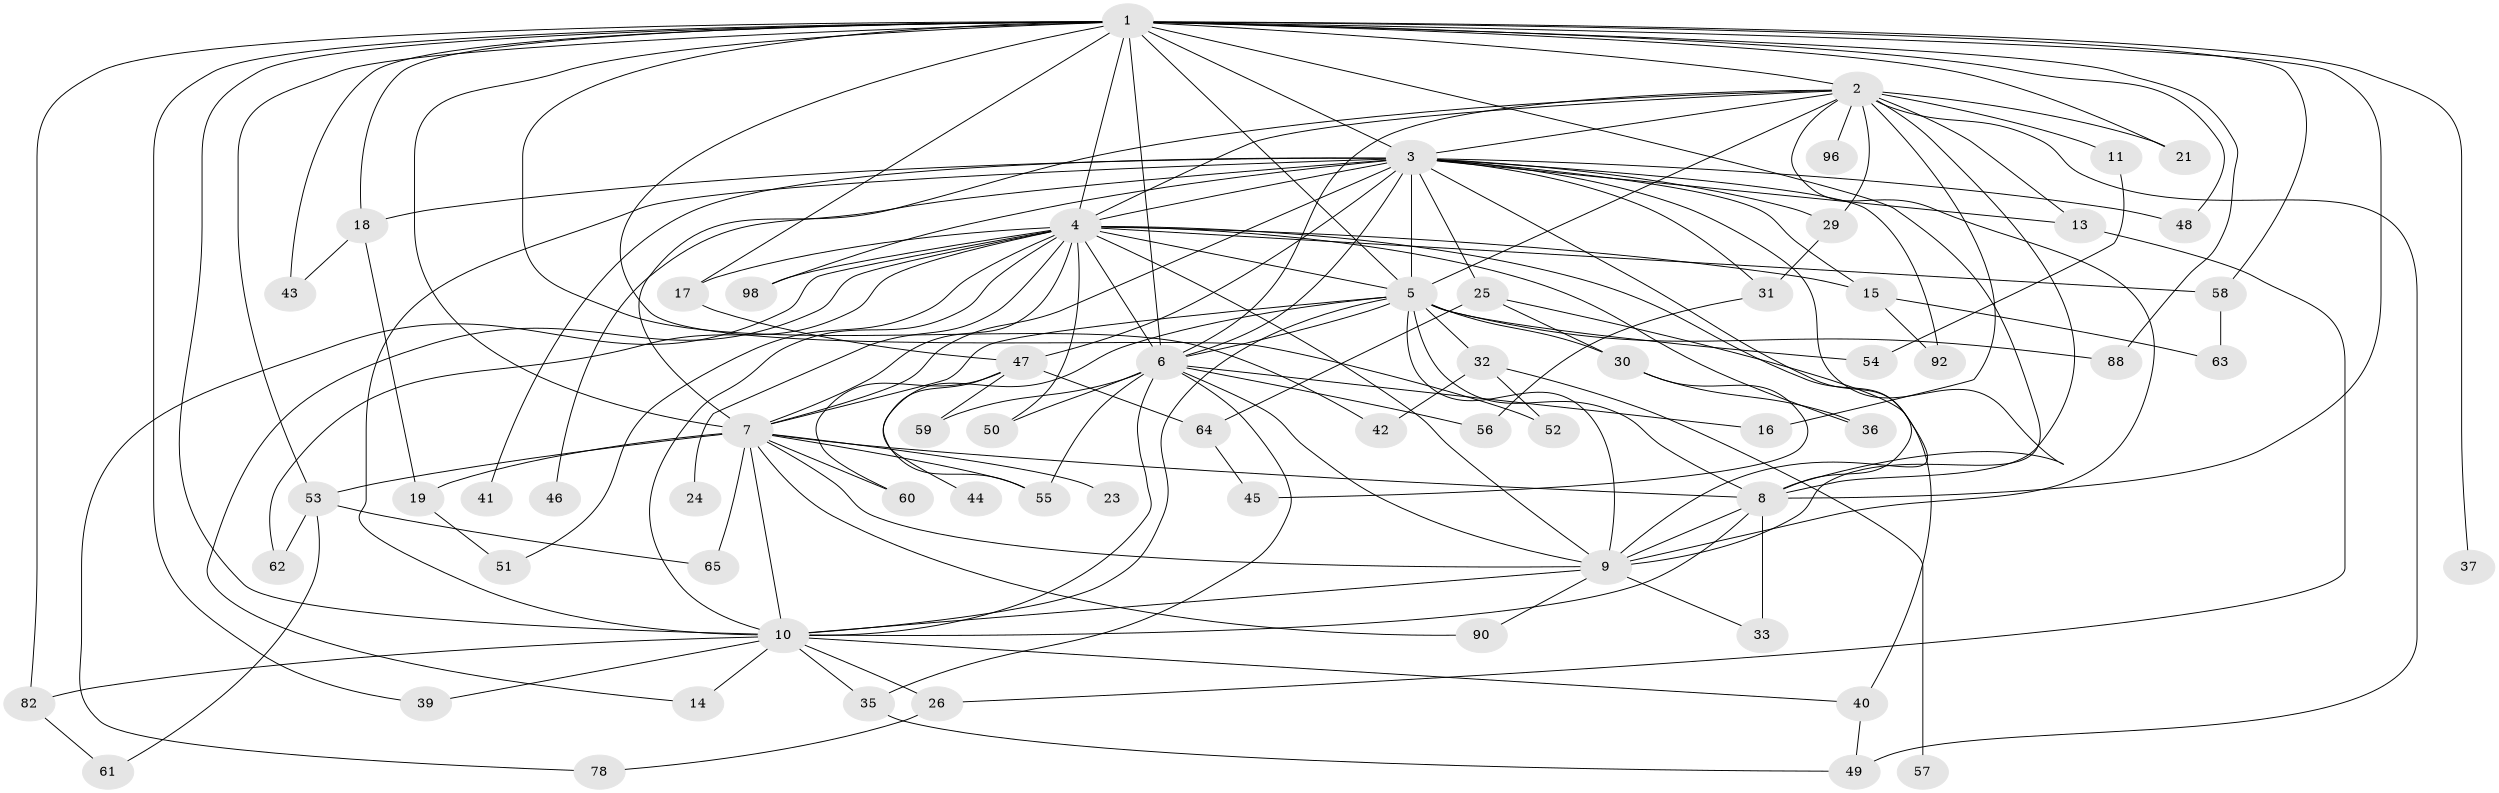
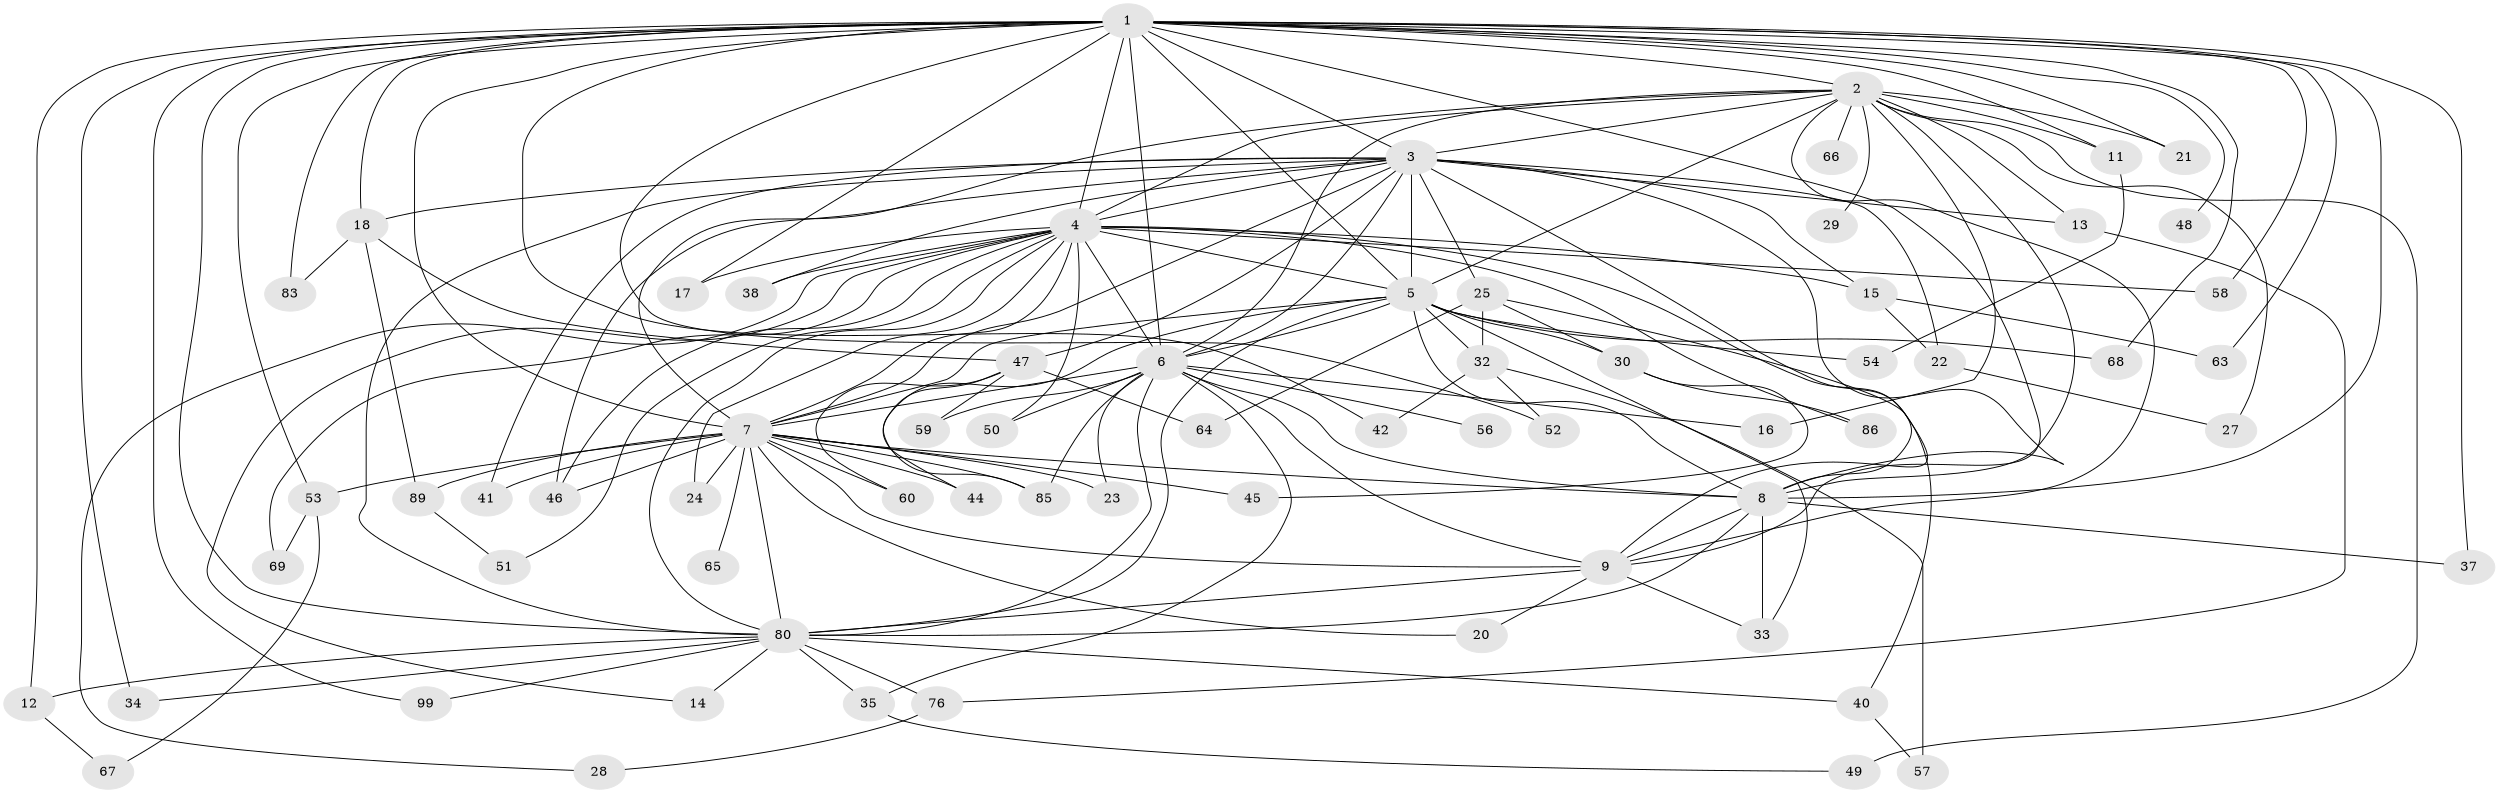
none -> (1775, 56)
(1832, 157) -> (1832, 157)
(1626, 177) -> none
(1819, 177) -> none
(290, 294) -> (290, 294)
(751, 294) -> (751, 294)
(1767, 294) -> none
(2221, 328) -> (1887, 36)
none -> (1483, 336)
(892, 348) -> (741, 344)
(1940, 362) -> (1940, 362)
(2116, 362) -> (2116, 362)
(1357, 374) -> (859, 322)
(1540, 393) -> (1619, 394)
none -> (955, 397)
none -> (1101, 420)
(1871, 431) -> (1871, 431)
none -> (2231, 431)
none -> (613, 456)
none -> (864, 460)
none -> (651, 465)
none -> (721, 465)
(1229, 465) -> (1069, 471)
none -> (1449, 471)
(418, 499) -> (418, 499)
(1044, 499) -> (1044, 499)
none -> (2116, 533)
(512, 538) -> none
(278, 567) -> (278, 567)
(784, 636) -> (784, 636)
(1482, 636) -> (1482, 636)
(29, 704) -> (29, 704)
none -> (134, 704)
(426, 704) -> (426, 704)
(937, 704) -> (937, 704)
(1858, 738) -> (1892, 738)
(108, 772) -> (108, 772)
(600, 772) -> (600, 772)
